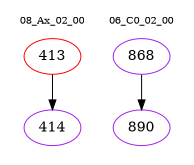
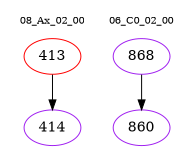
(142, 128) -> (142, 128)
